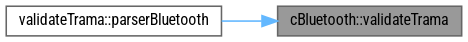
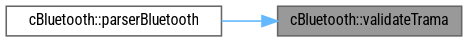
(114, 21) -> (114, 21)
